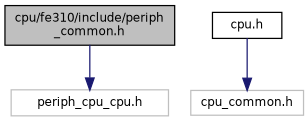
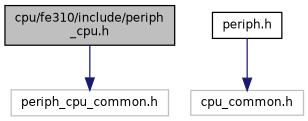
(90, 25) -> (90, 25)
(247, 25) -> (247, 25)
(90, 103) -> (90, 103)
